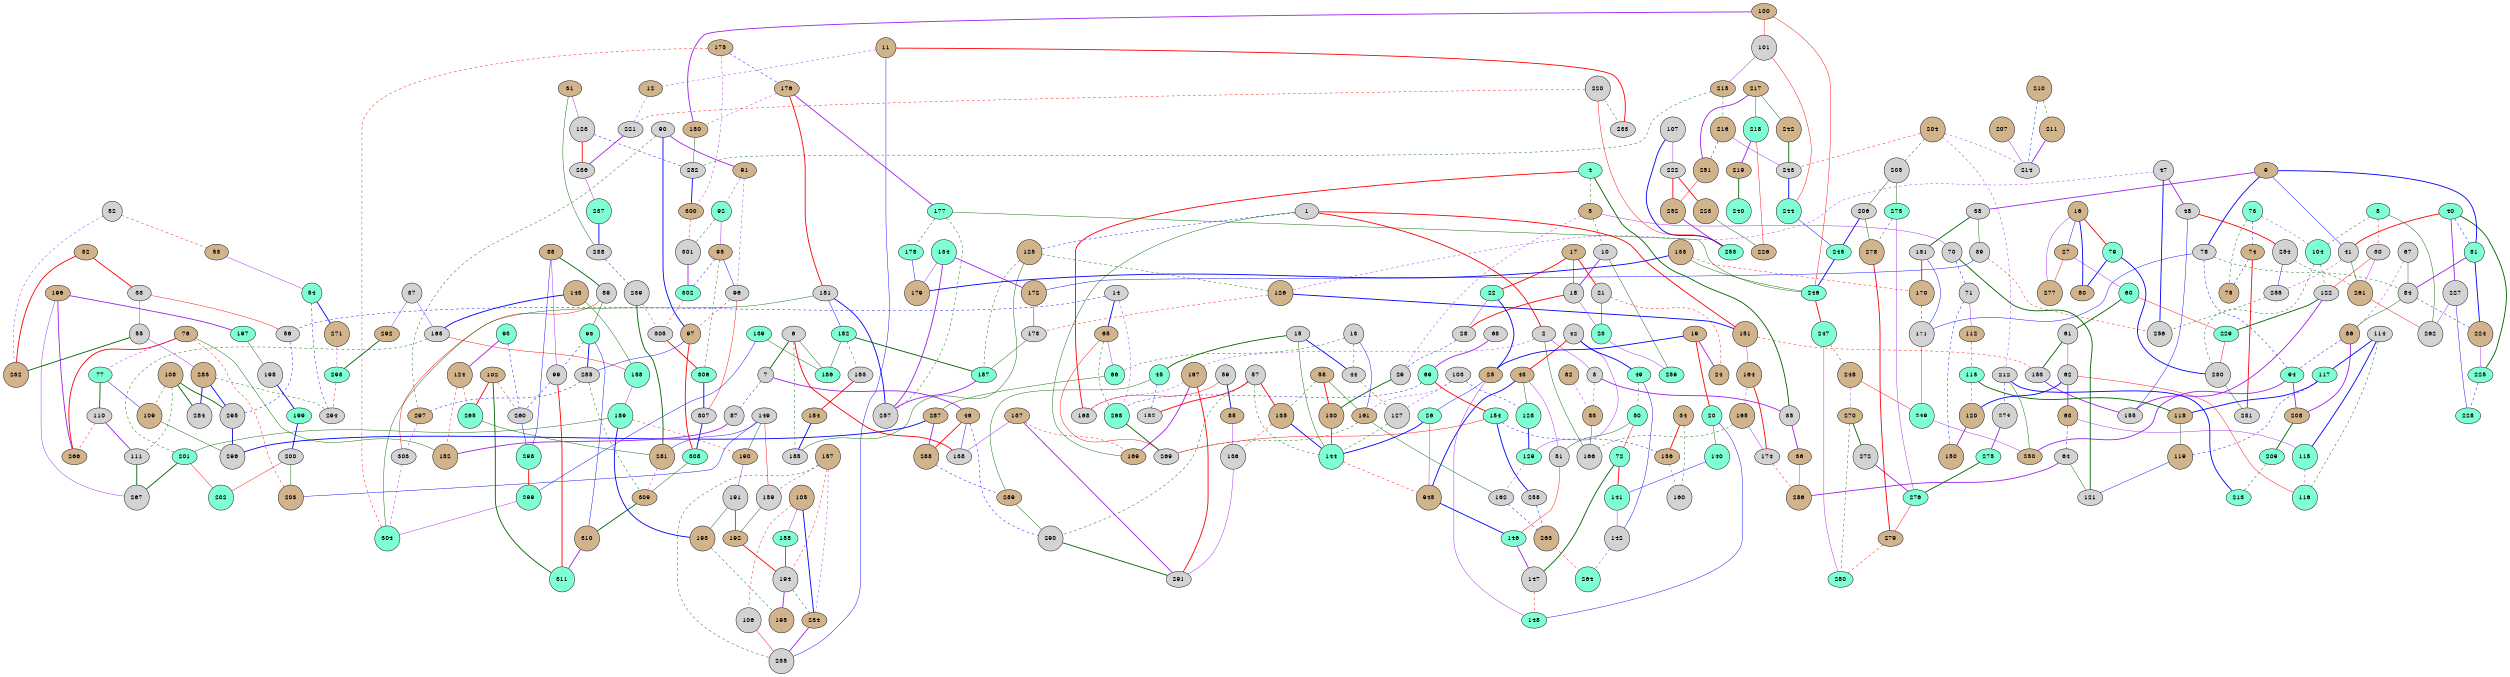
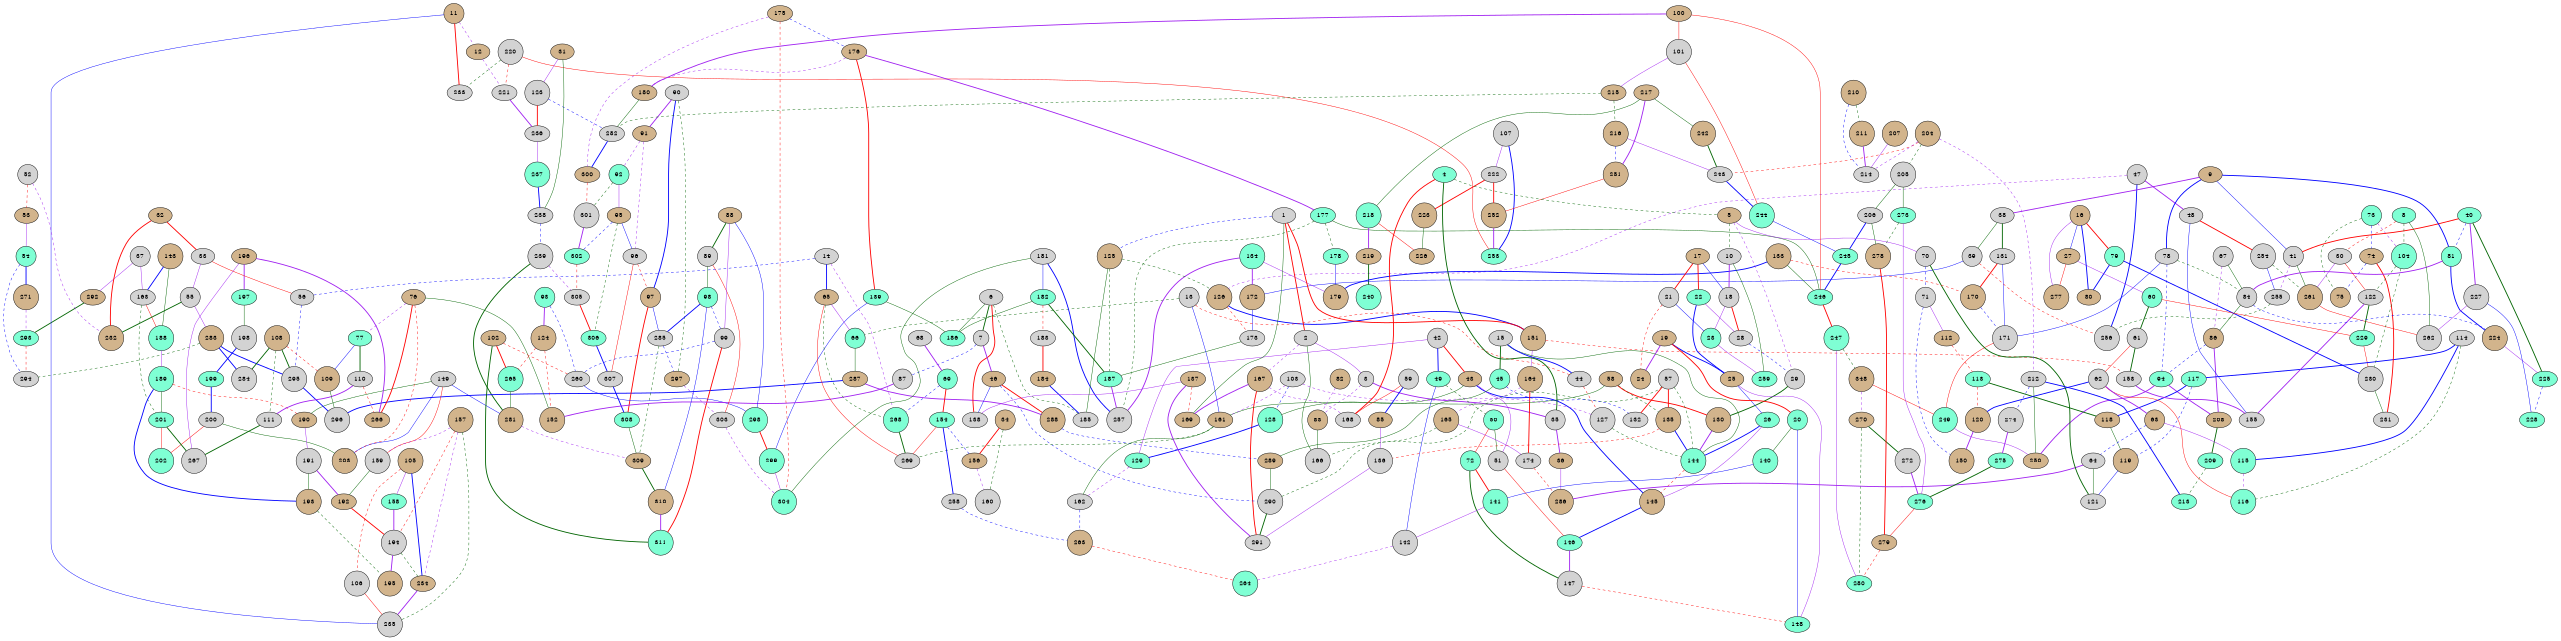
(805, 191) -> (869, 174)
(1850, 375) -> (1861, 379)
(1429, 498) -> (1652, 502)
